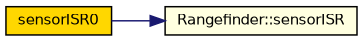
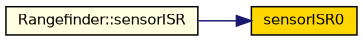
(131, 21) -> (217, 21)
